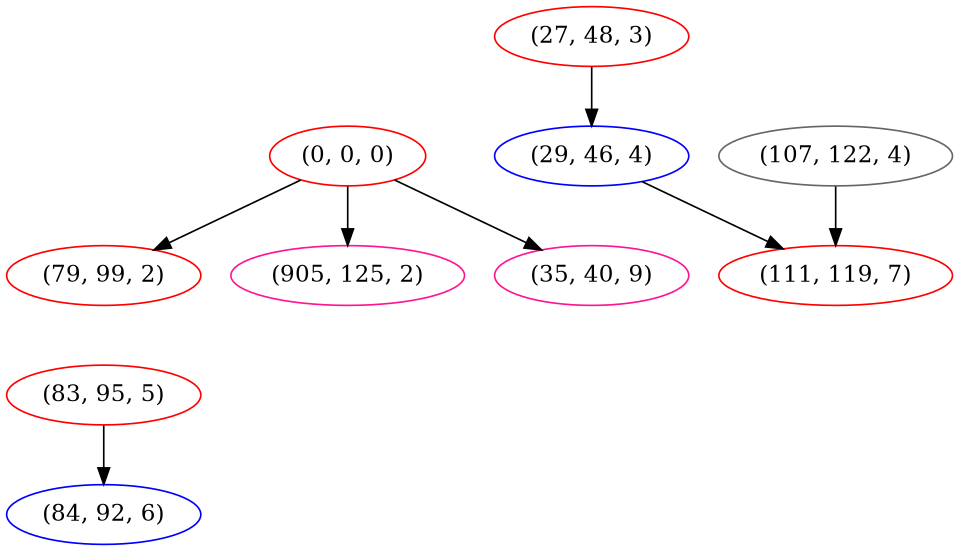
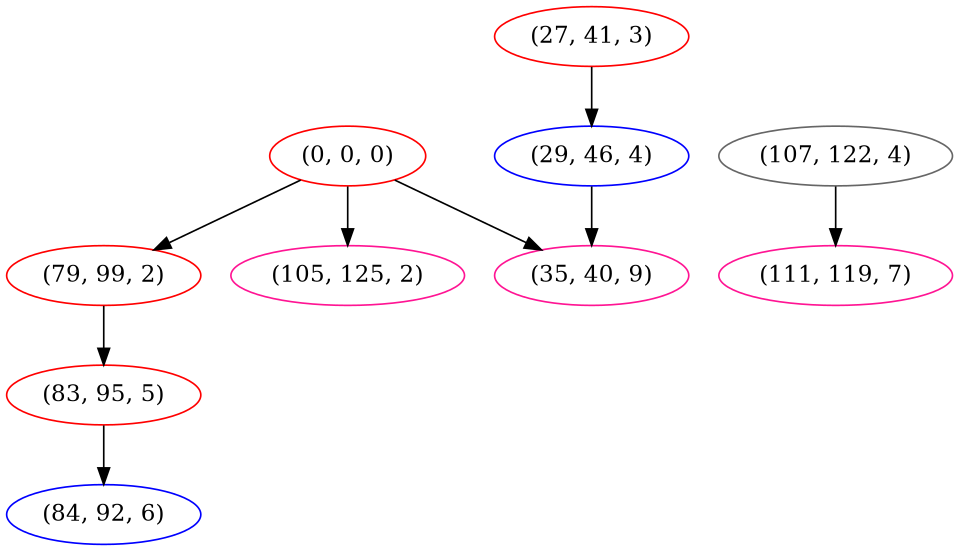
(592, 37) -> (592, 37)
(705, 212) -> (592, 208)
(348, 276) -> (348, 276)
(836, 276) -> (836, 276)
none -> (104, 327)
